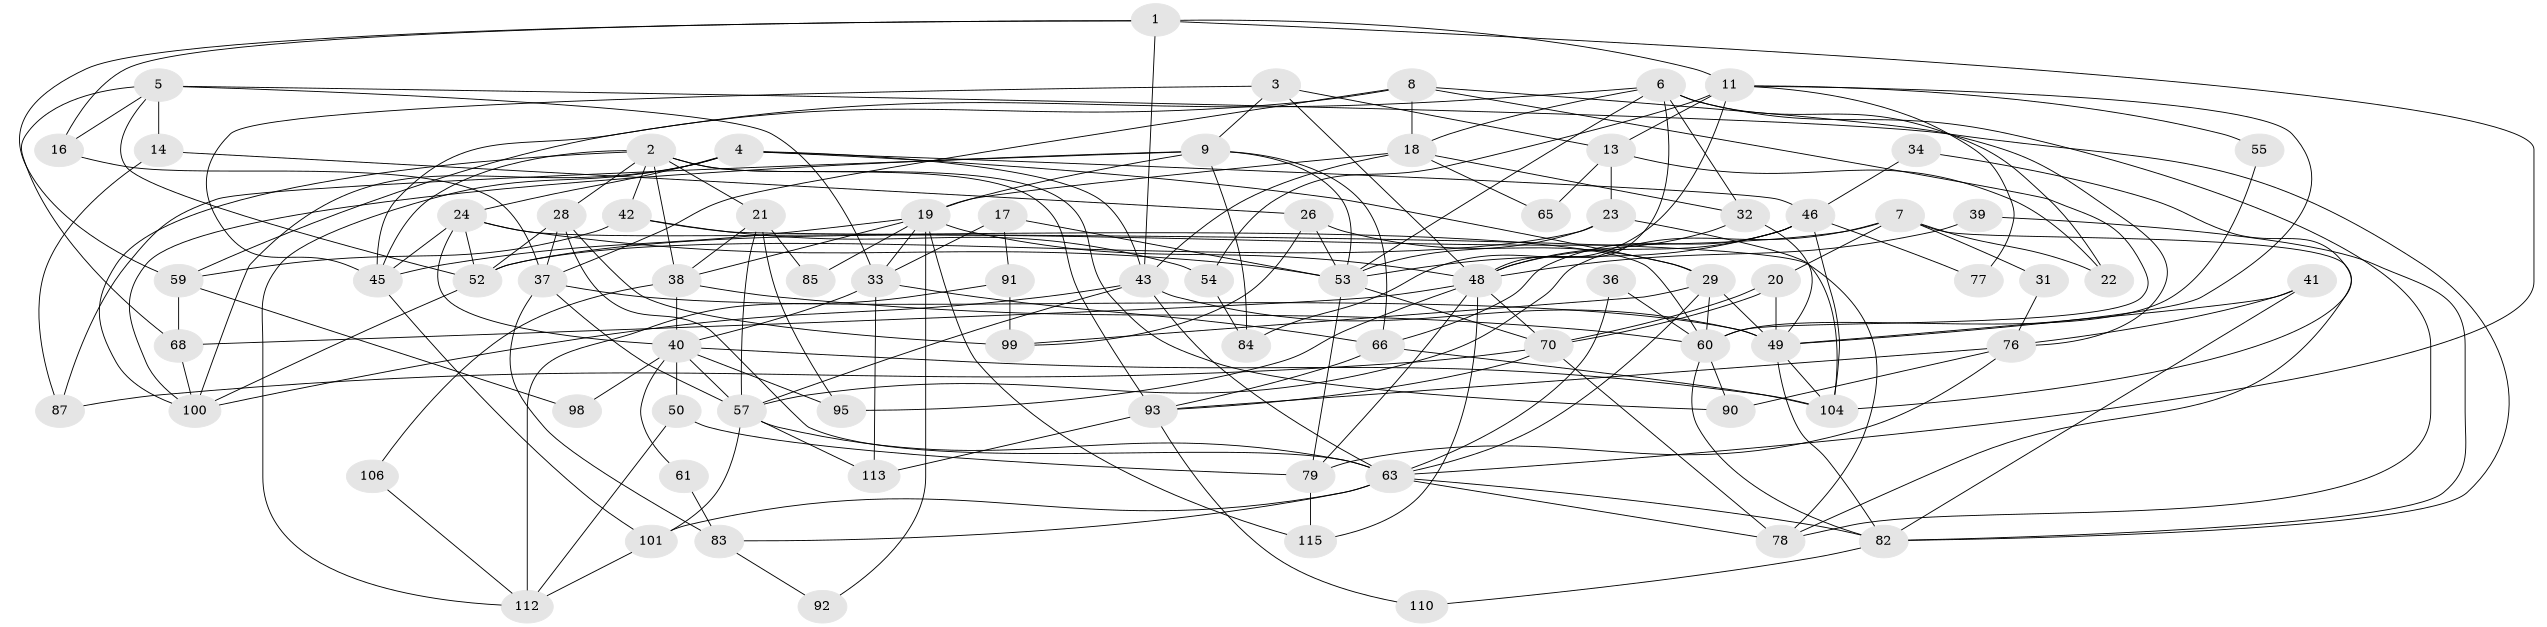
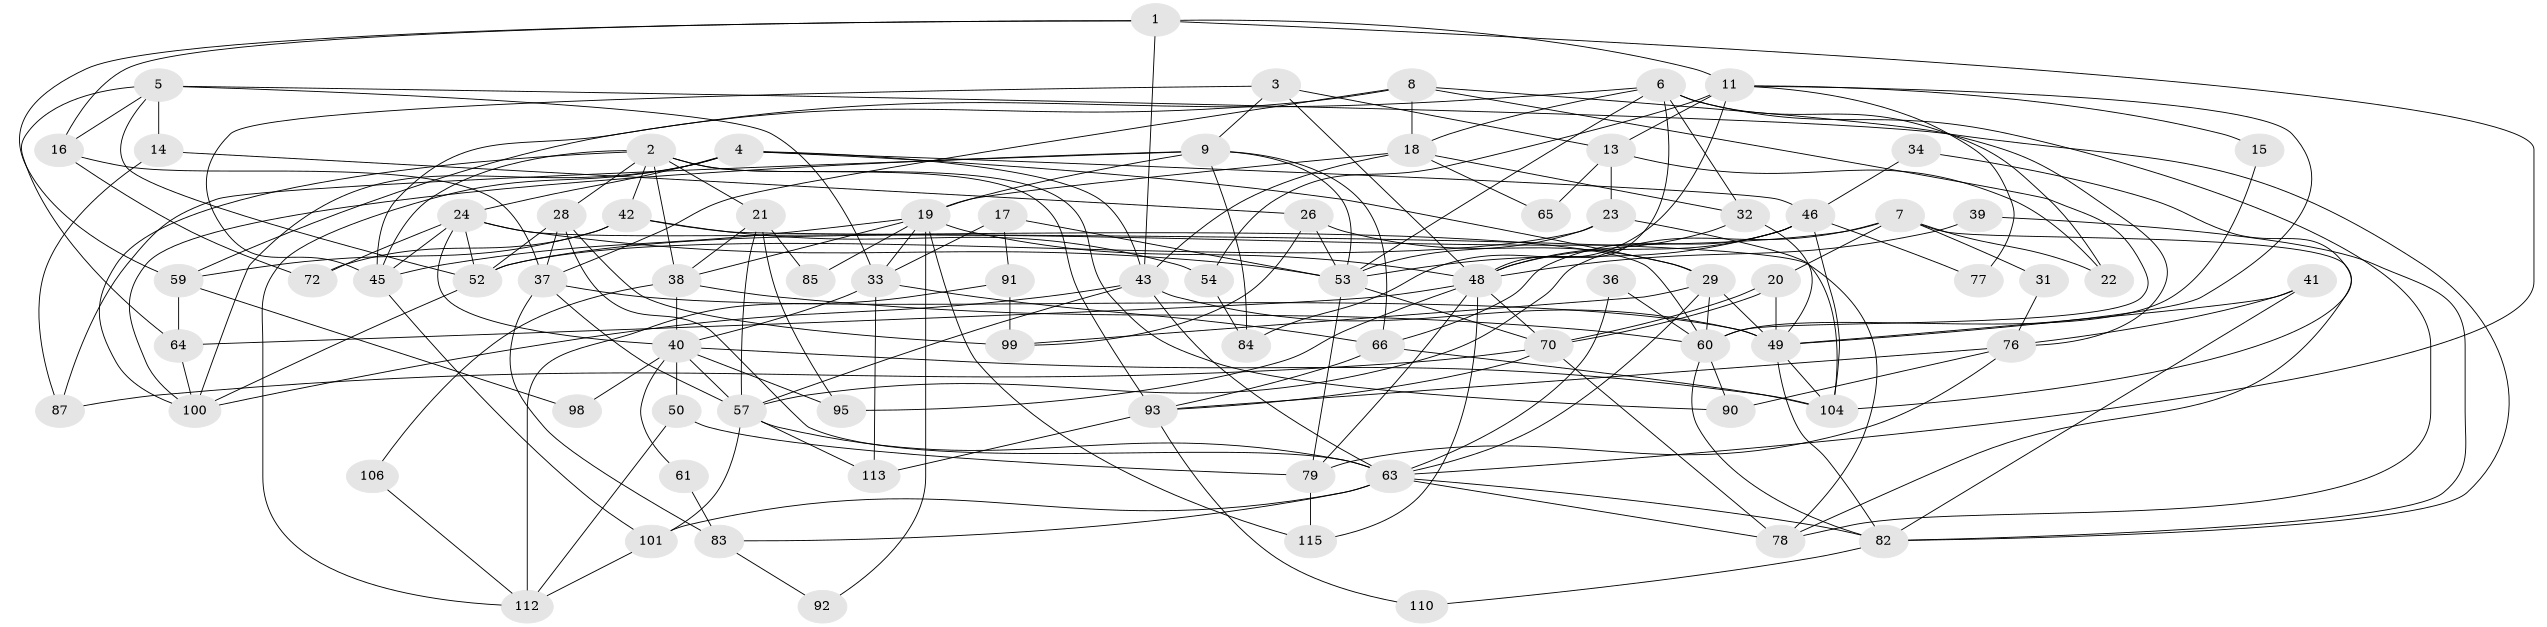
(2260, 150) -> (2260, 150)
none -> (313, 281)
(179, 346) -> (179, 346)
